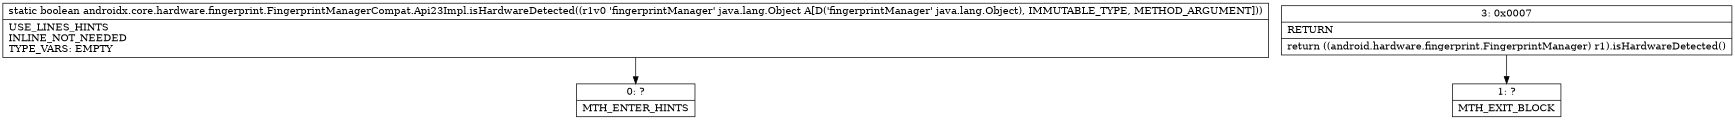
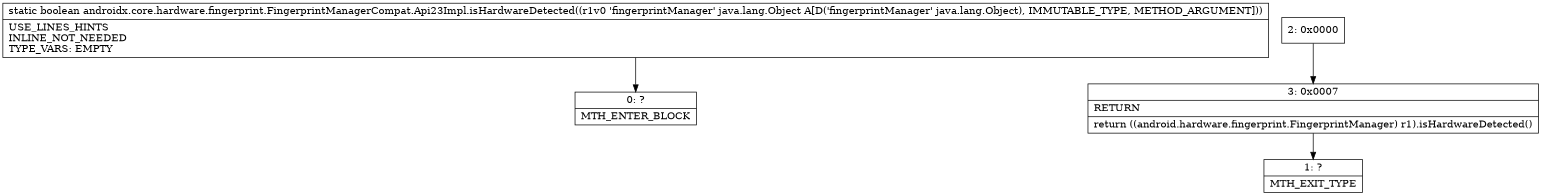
none -> (1313, 30)
(636, 108) -> (636, 116)
(1507, 108) -> (1313, 184)
